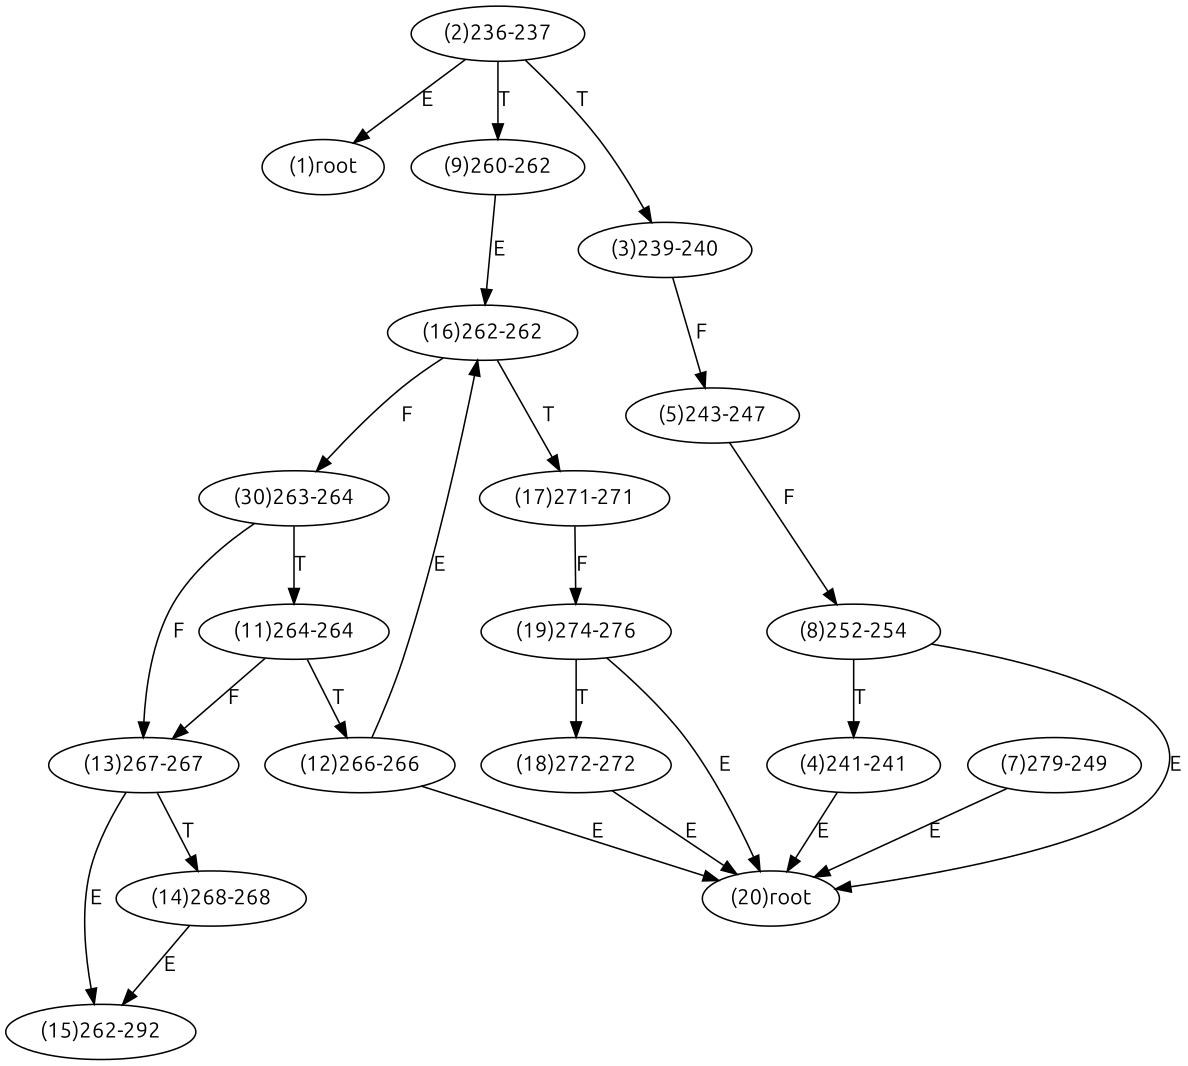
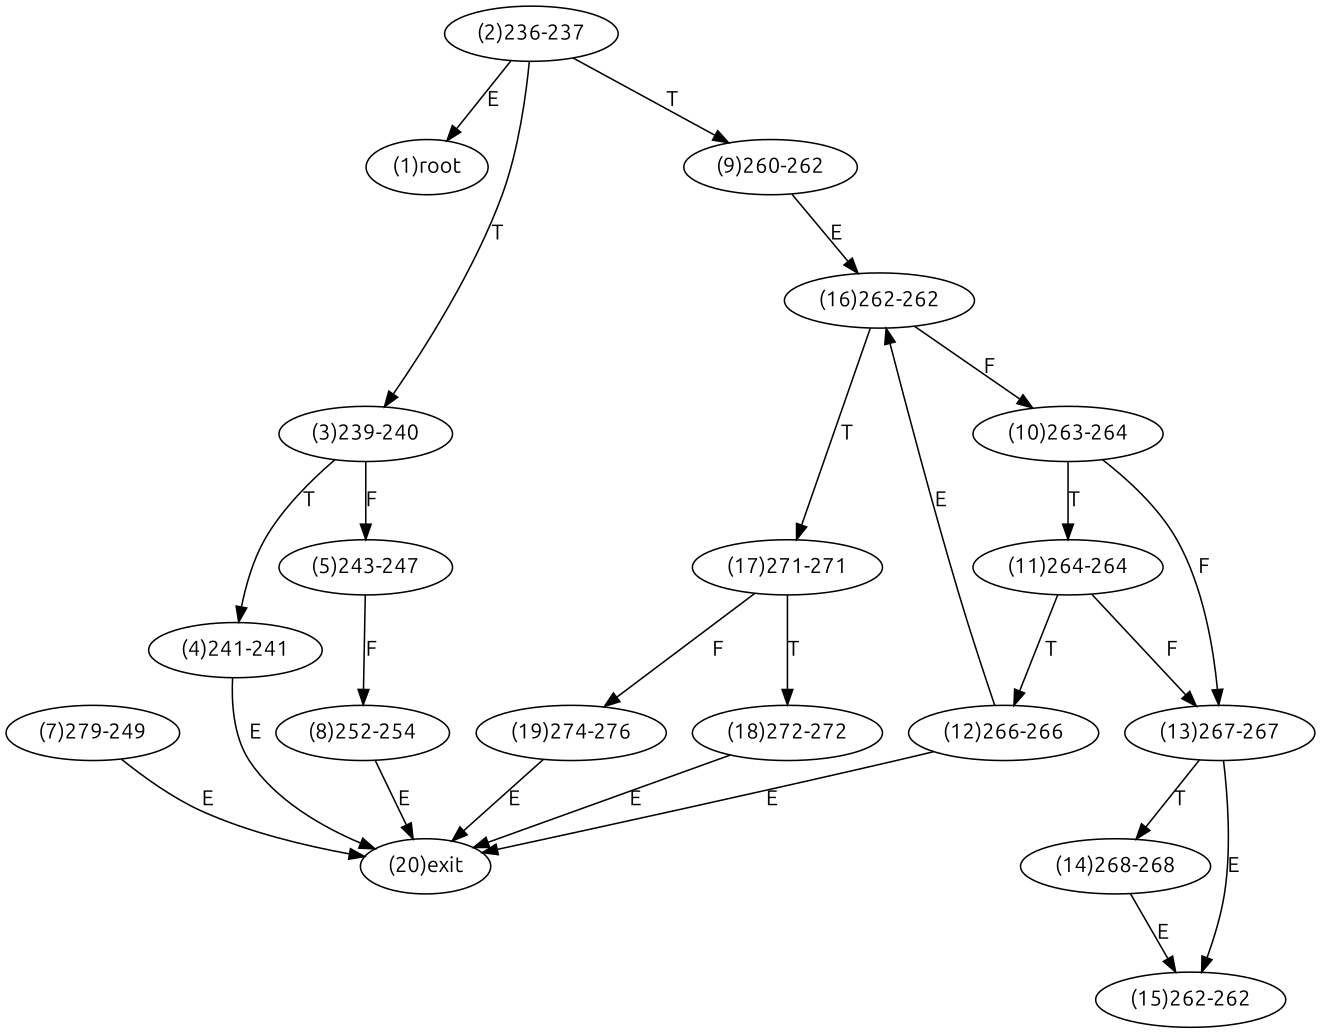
(294, 498) -> (1068, 434)
(576, 691) -> (787, 642)
(854, 691) -> (274, 525)
(771, 899) -> (426, 866)
(101, 1032) -> (1191, 1000)
